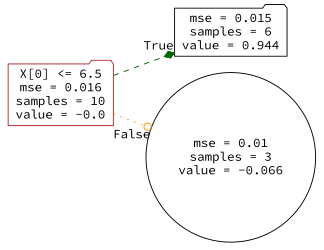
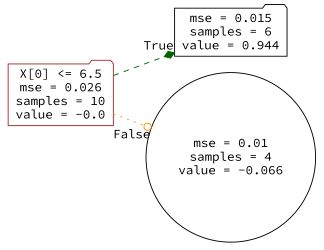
(61, 95) -> (61, 95)
(231, 157) -> (231, 157)
